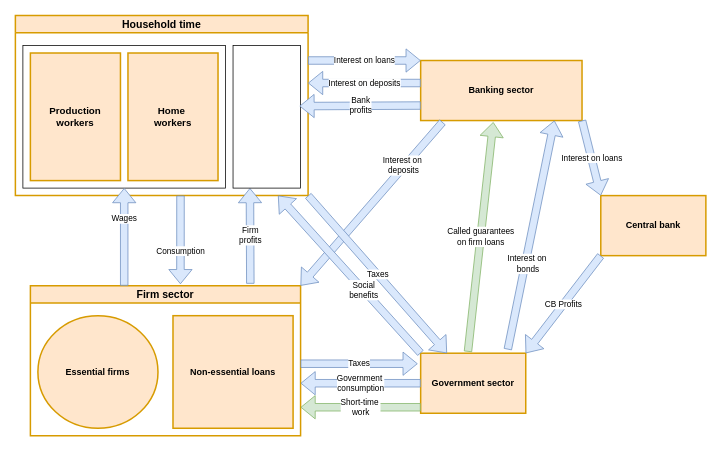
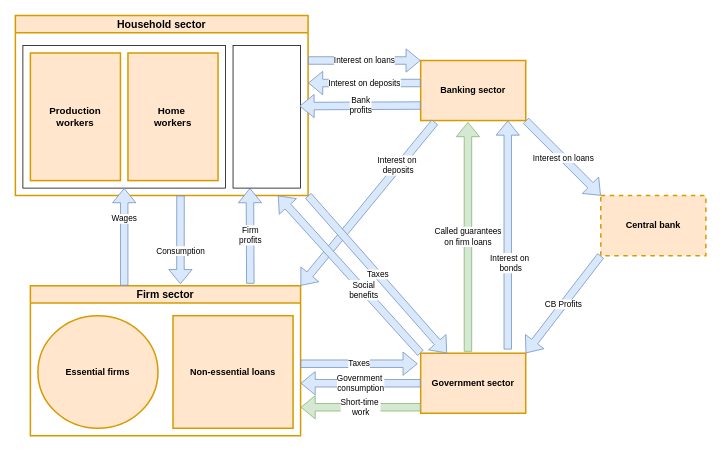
(161, 25) -> (161, 25)
(501, 90) -> (473, 90)
(653, 225) -> (653, 225)
